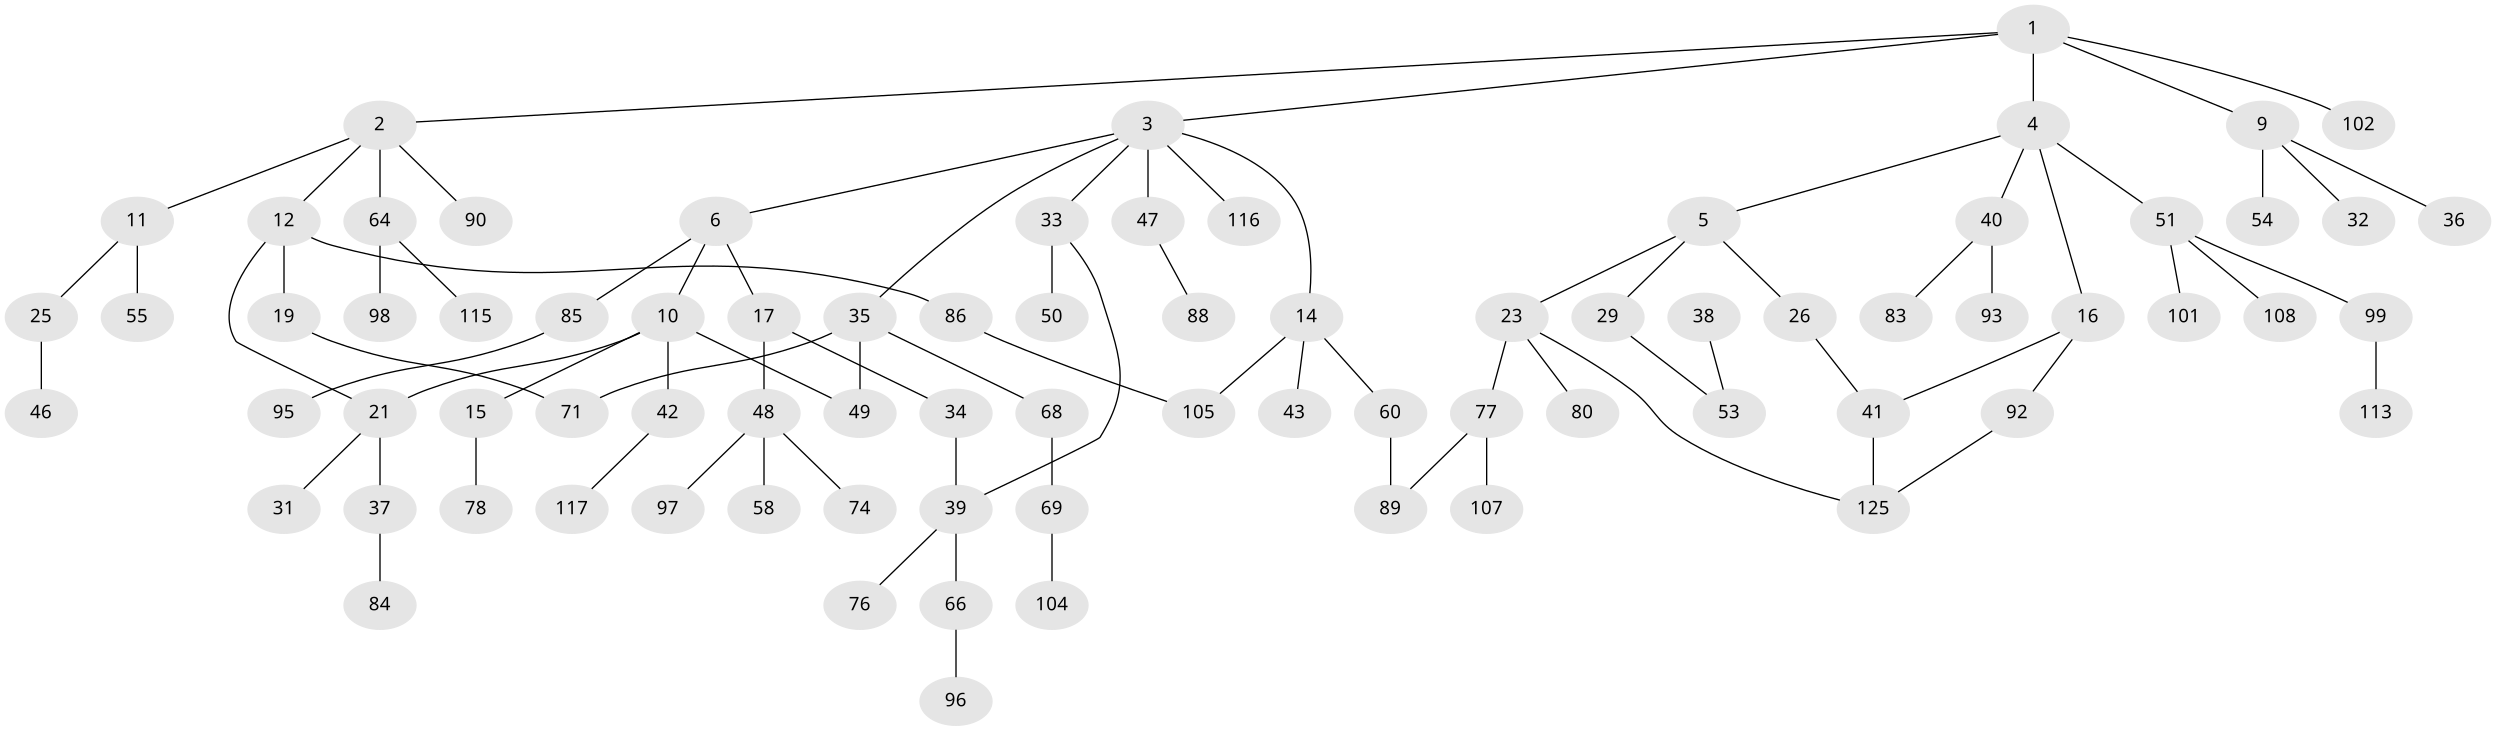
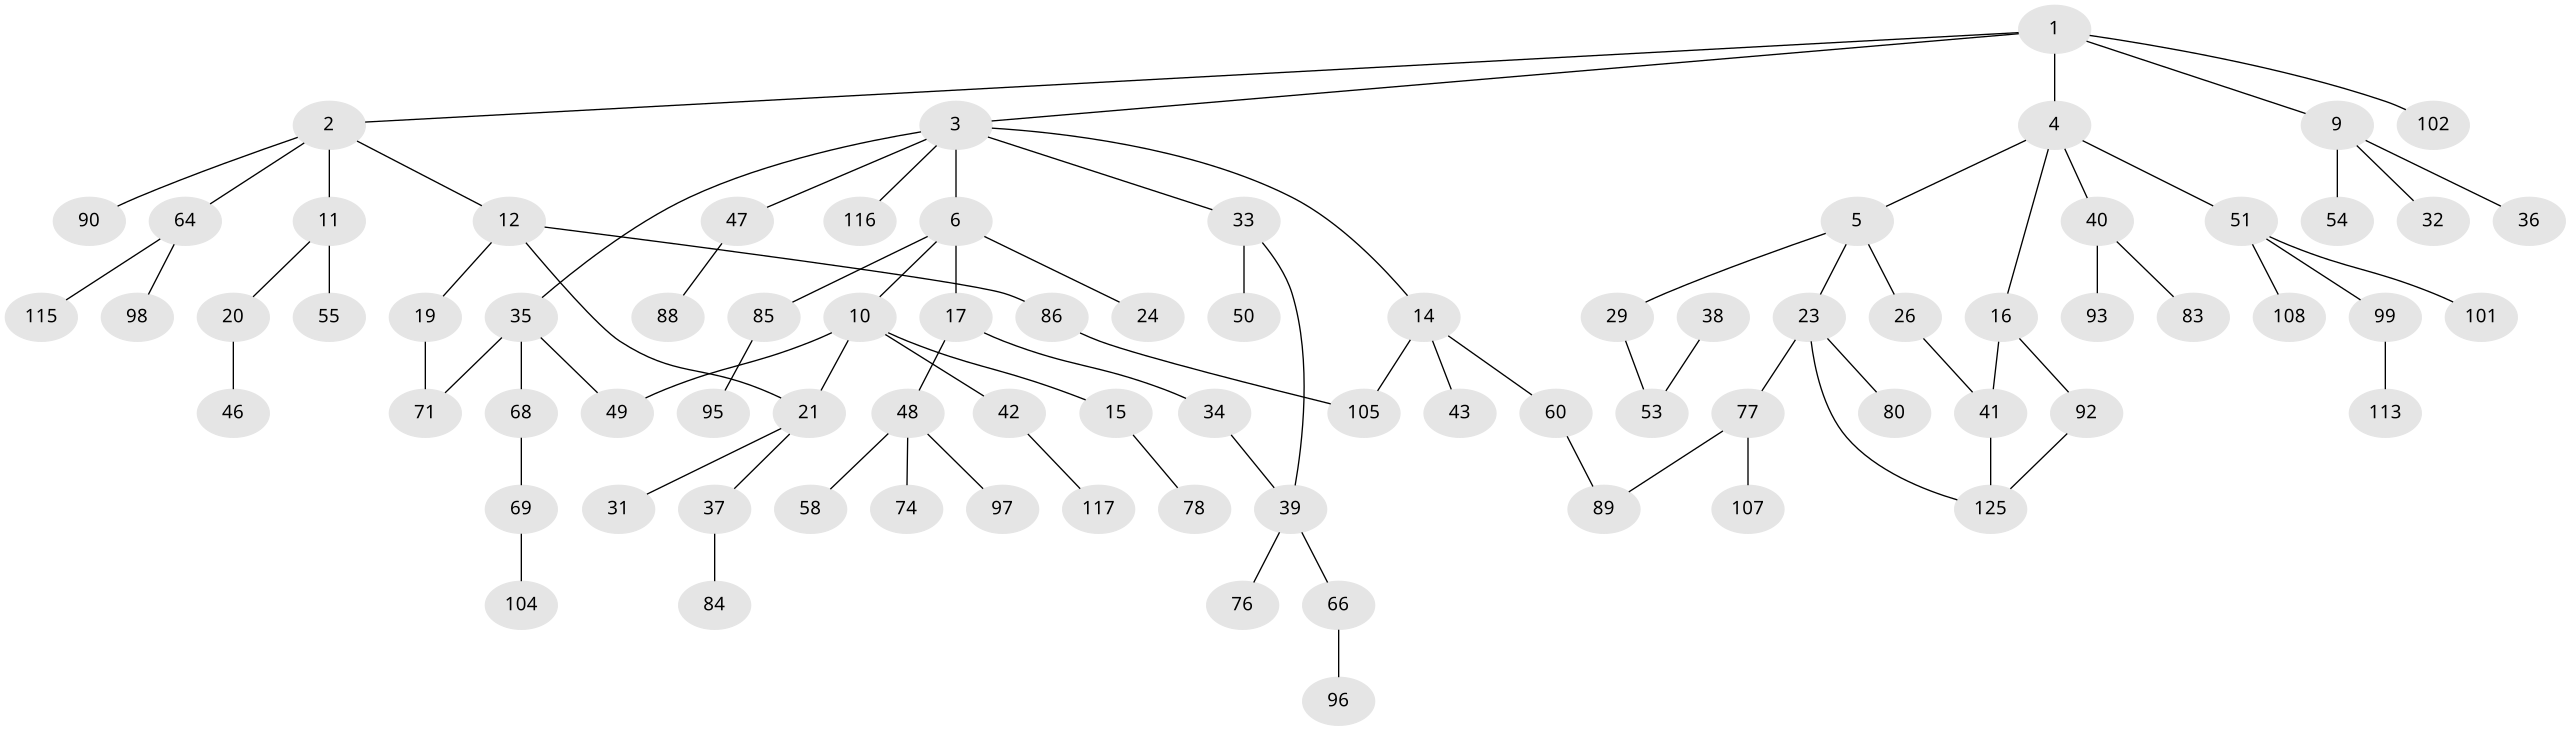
(41, 317) -> (233, 317)
none -> (1148, 317)
